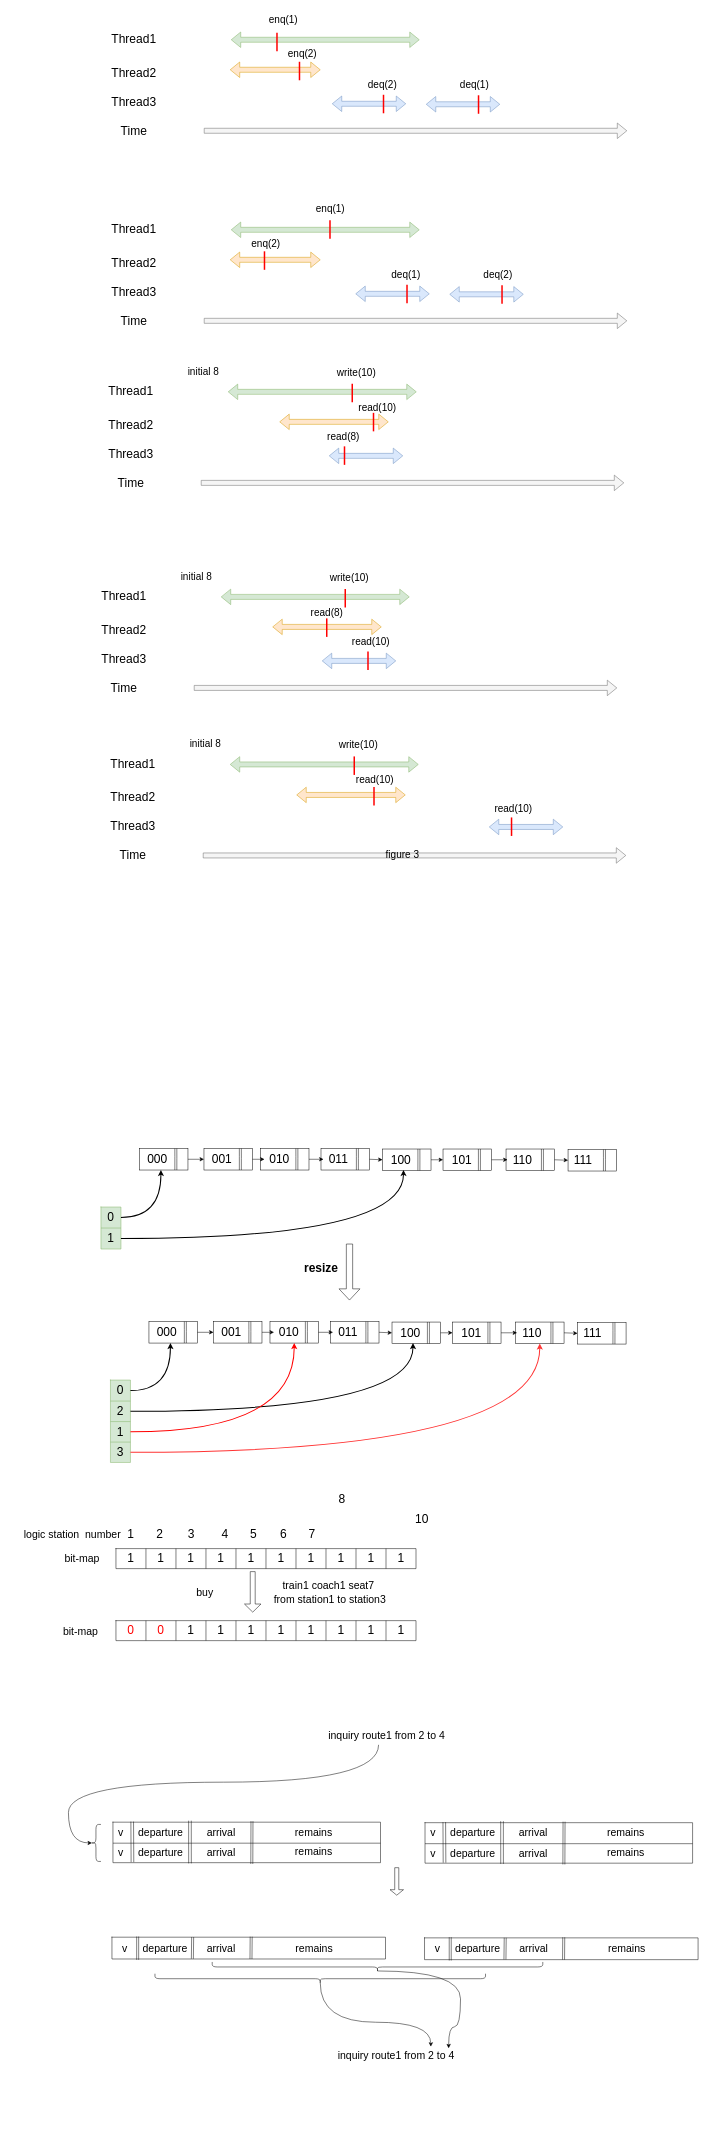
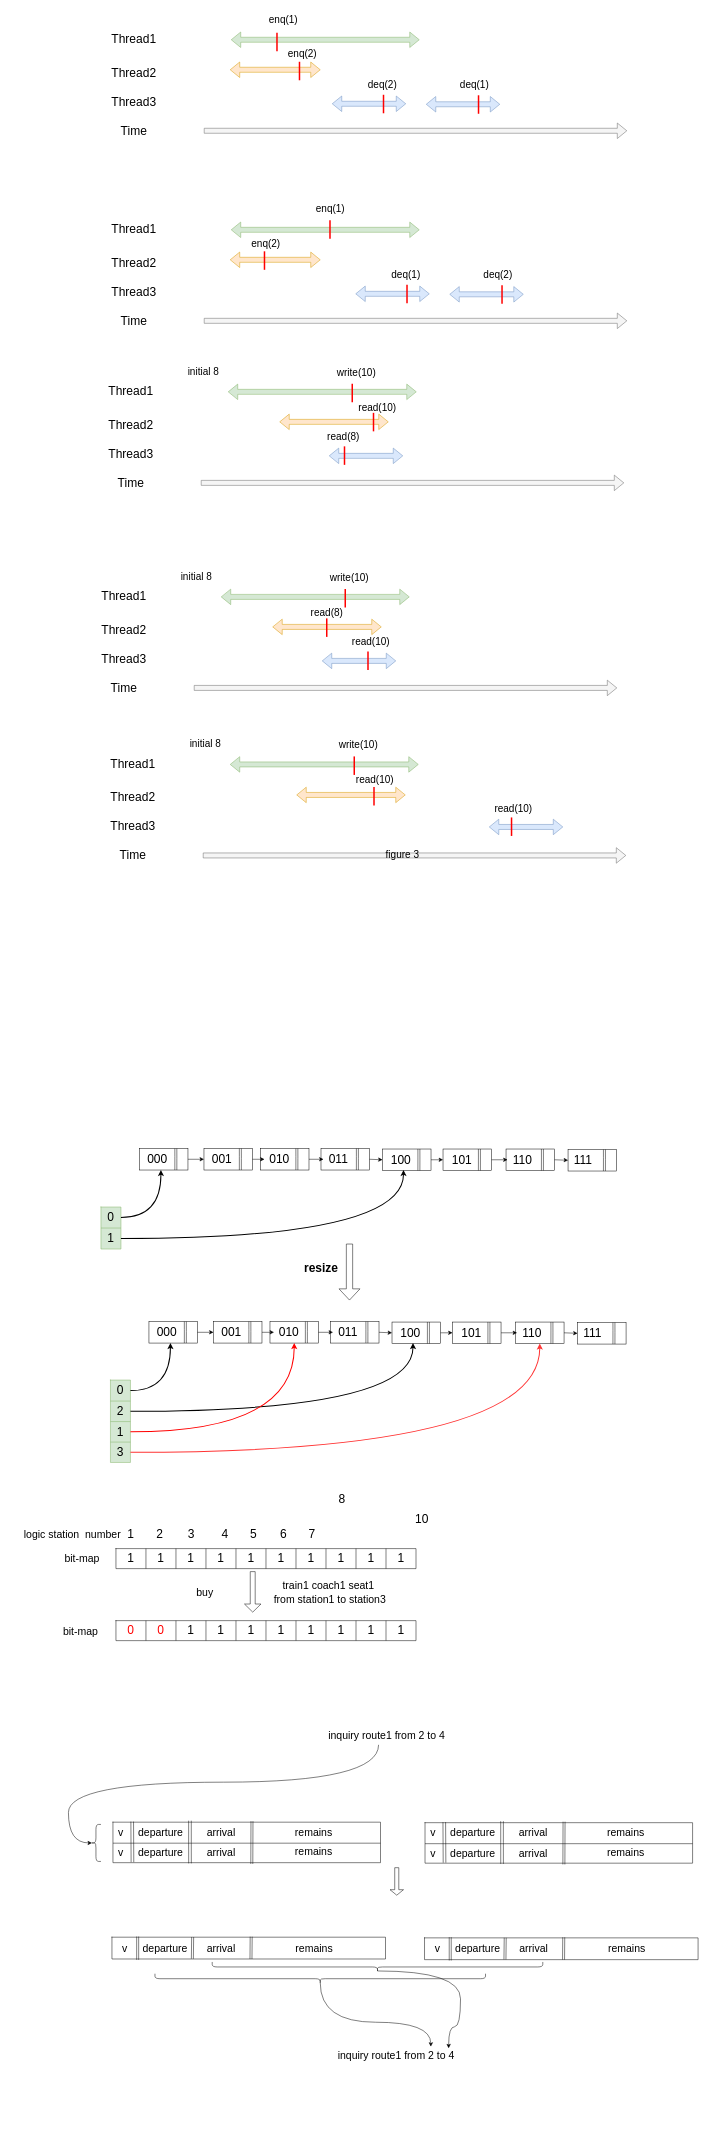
(330, 1592) -> (330, 1592)
